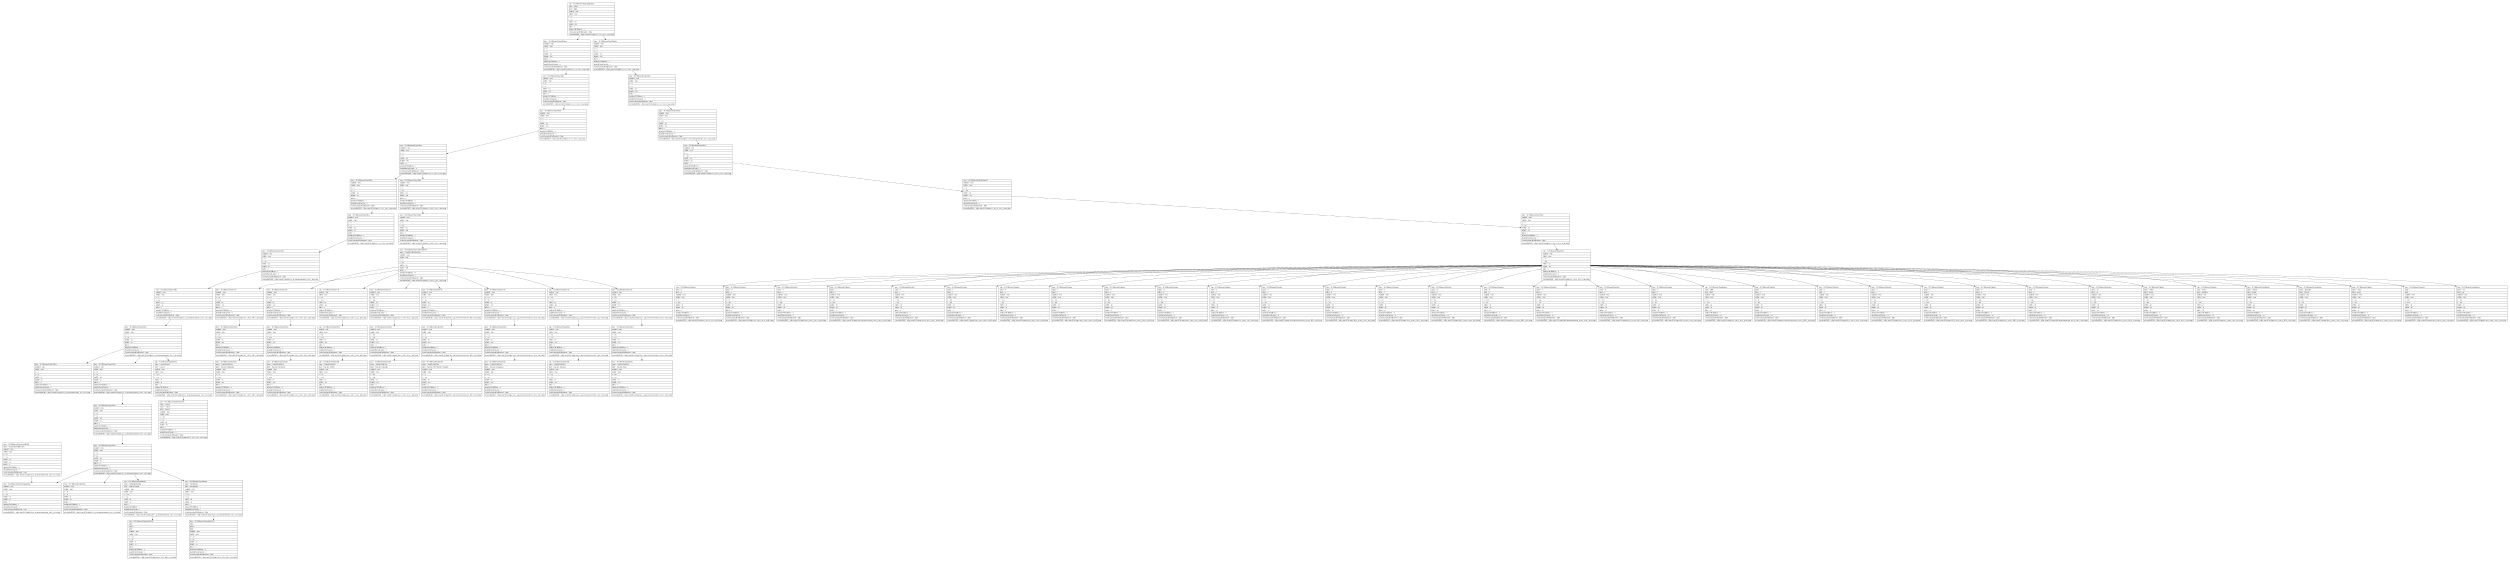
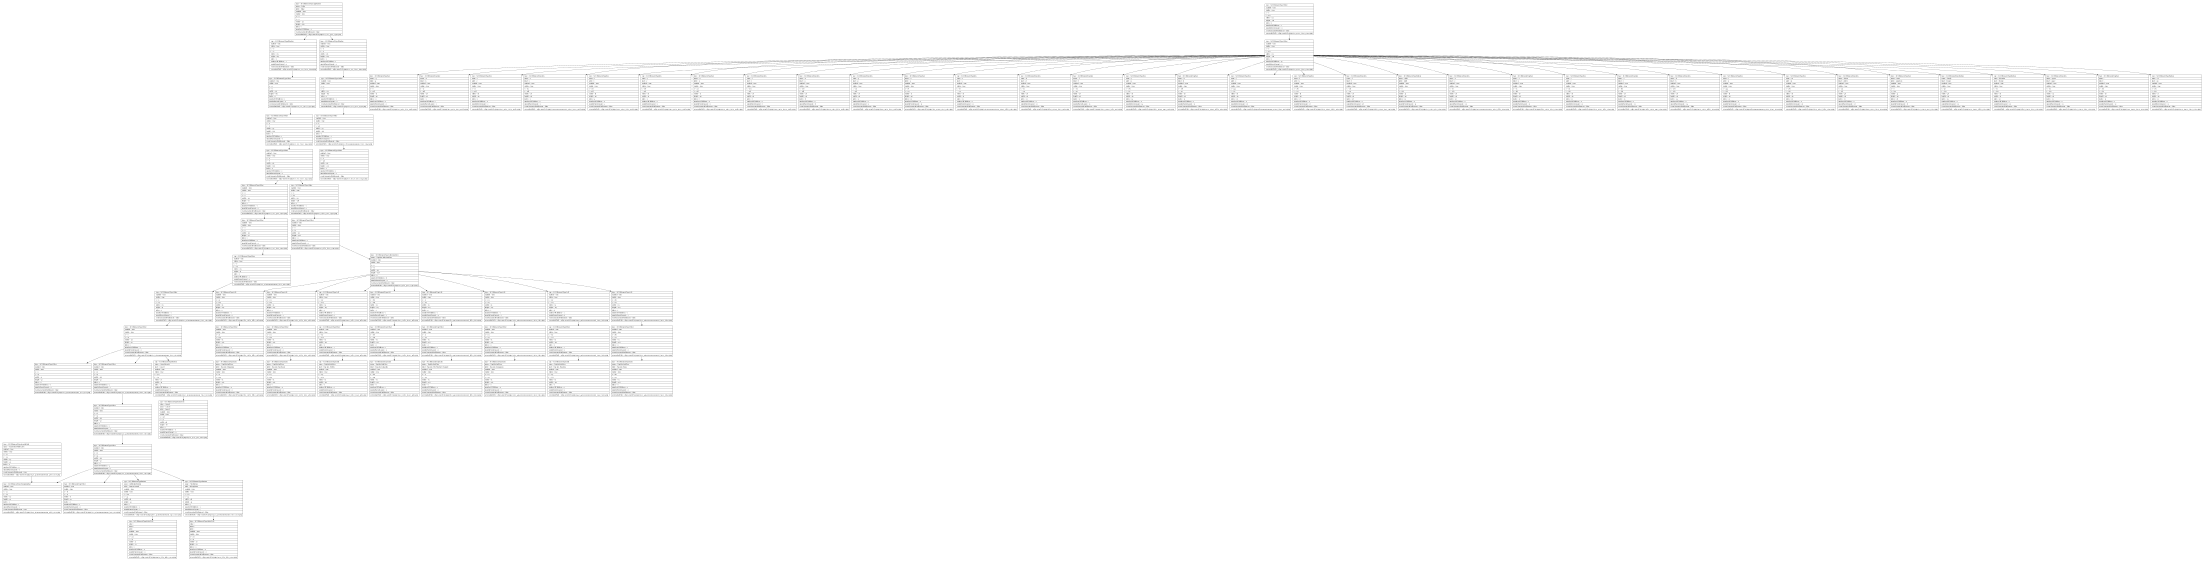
(987, 194) -> none
